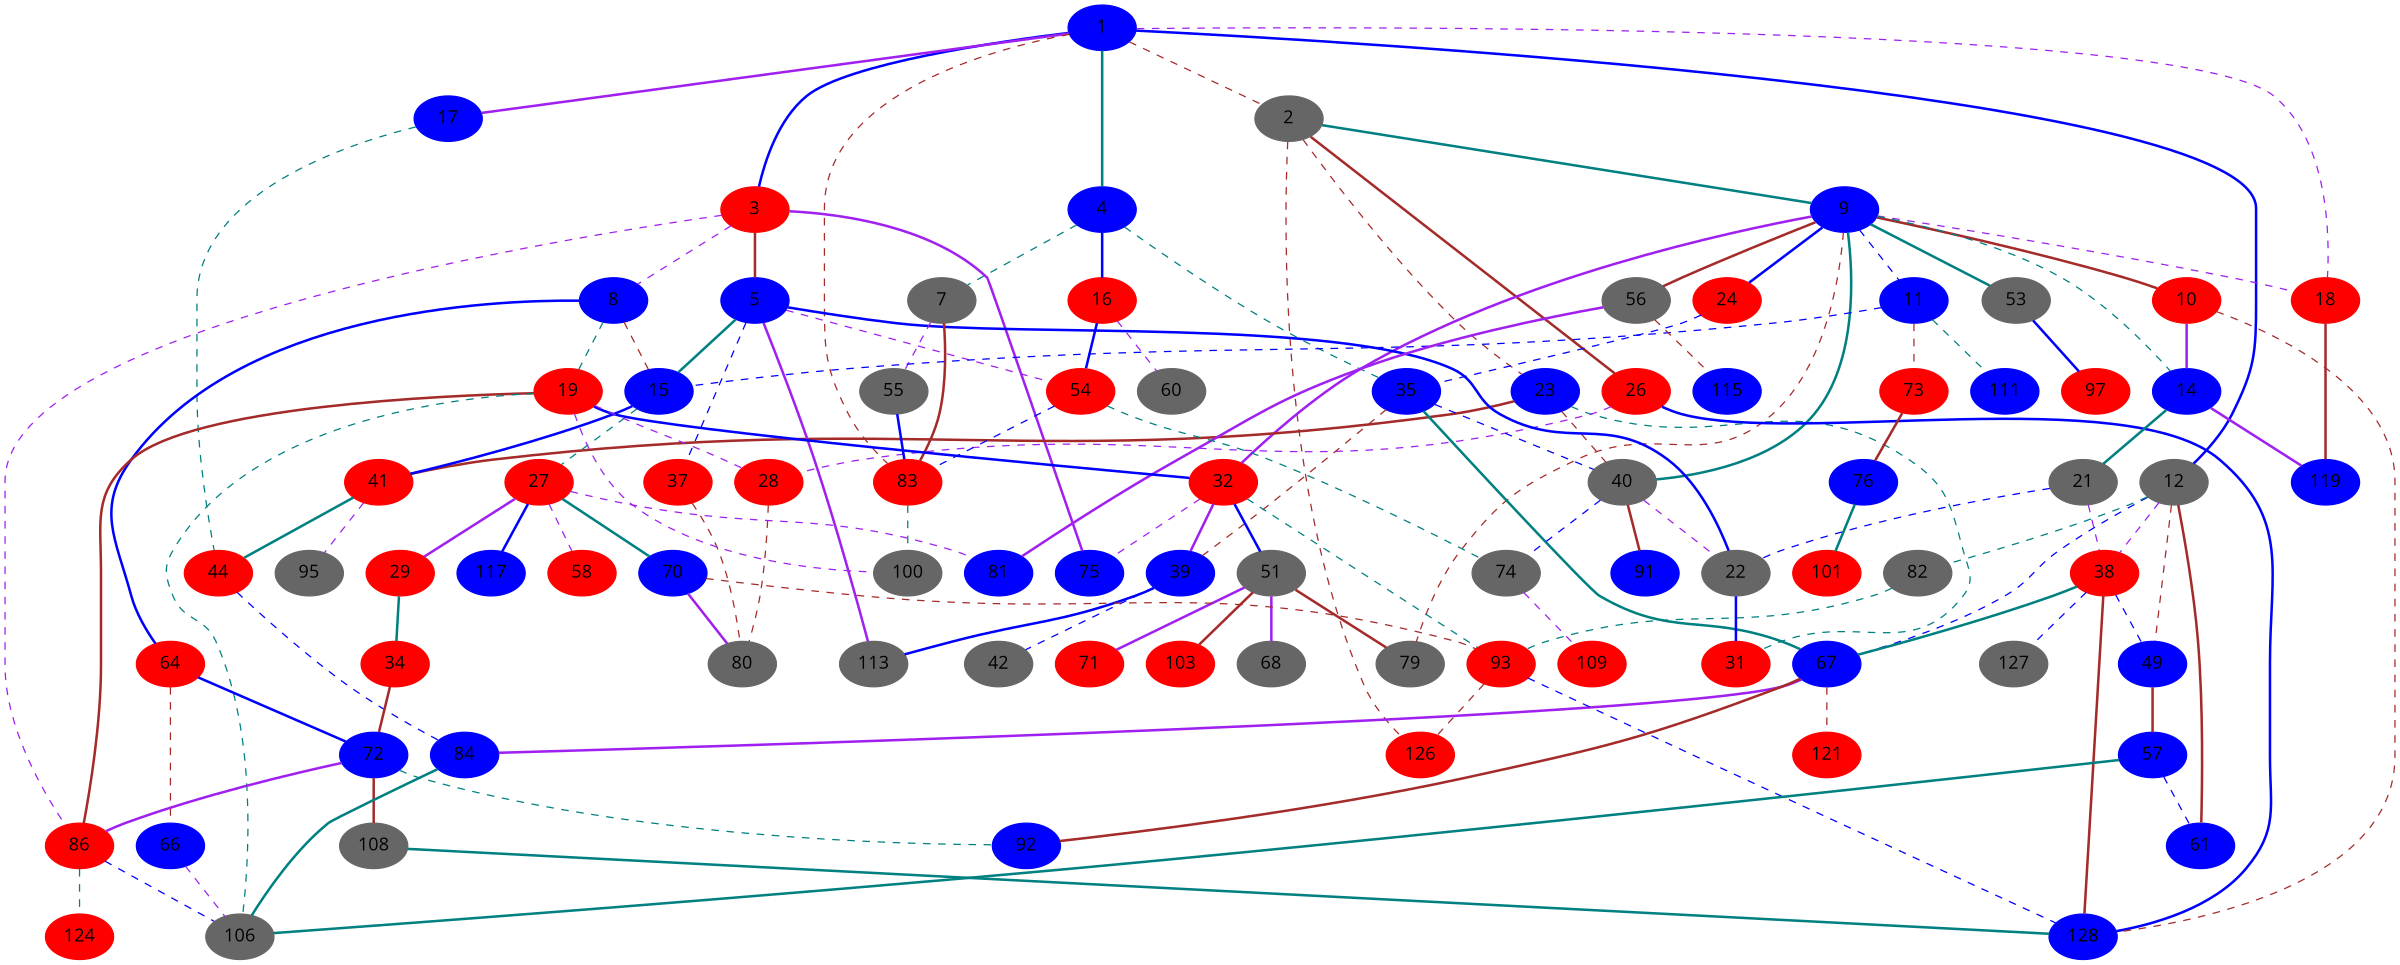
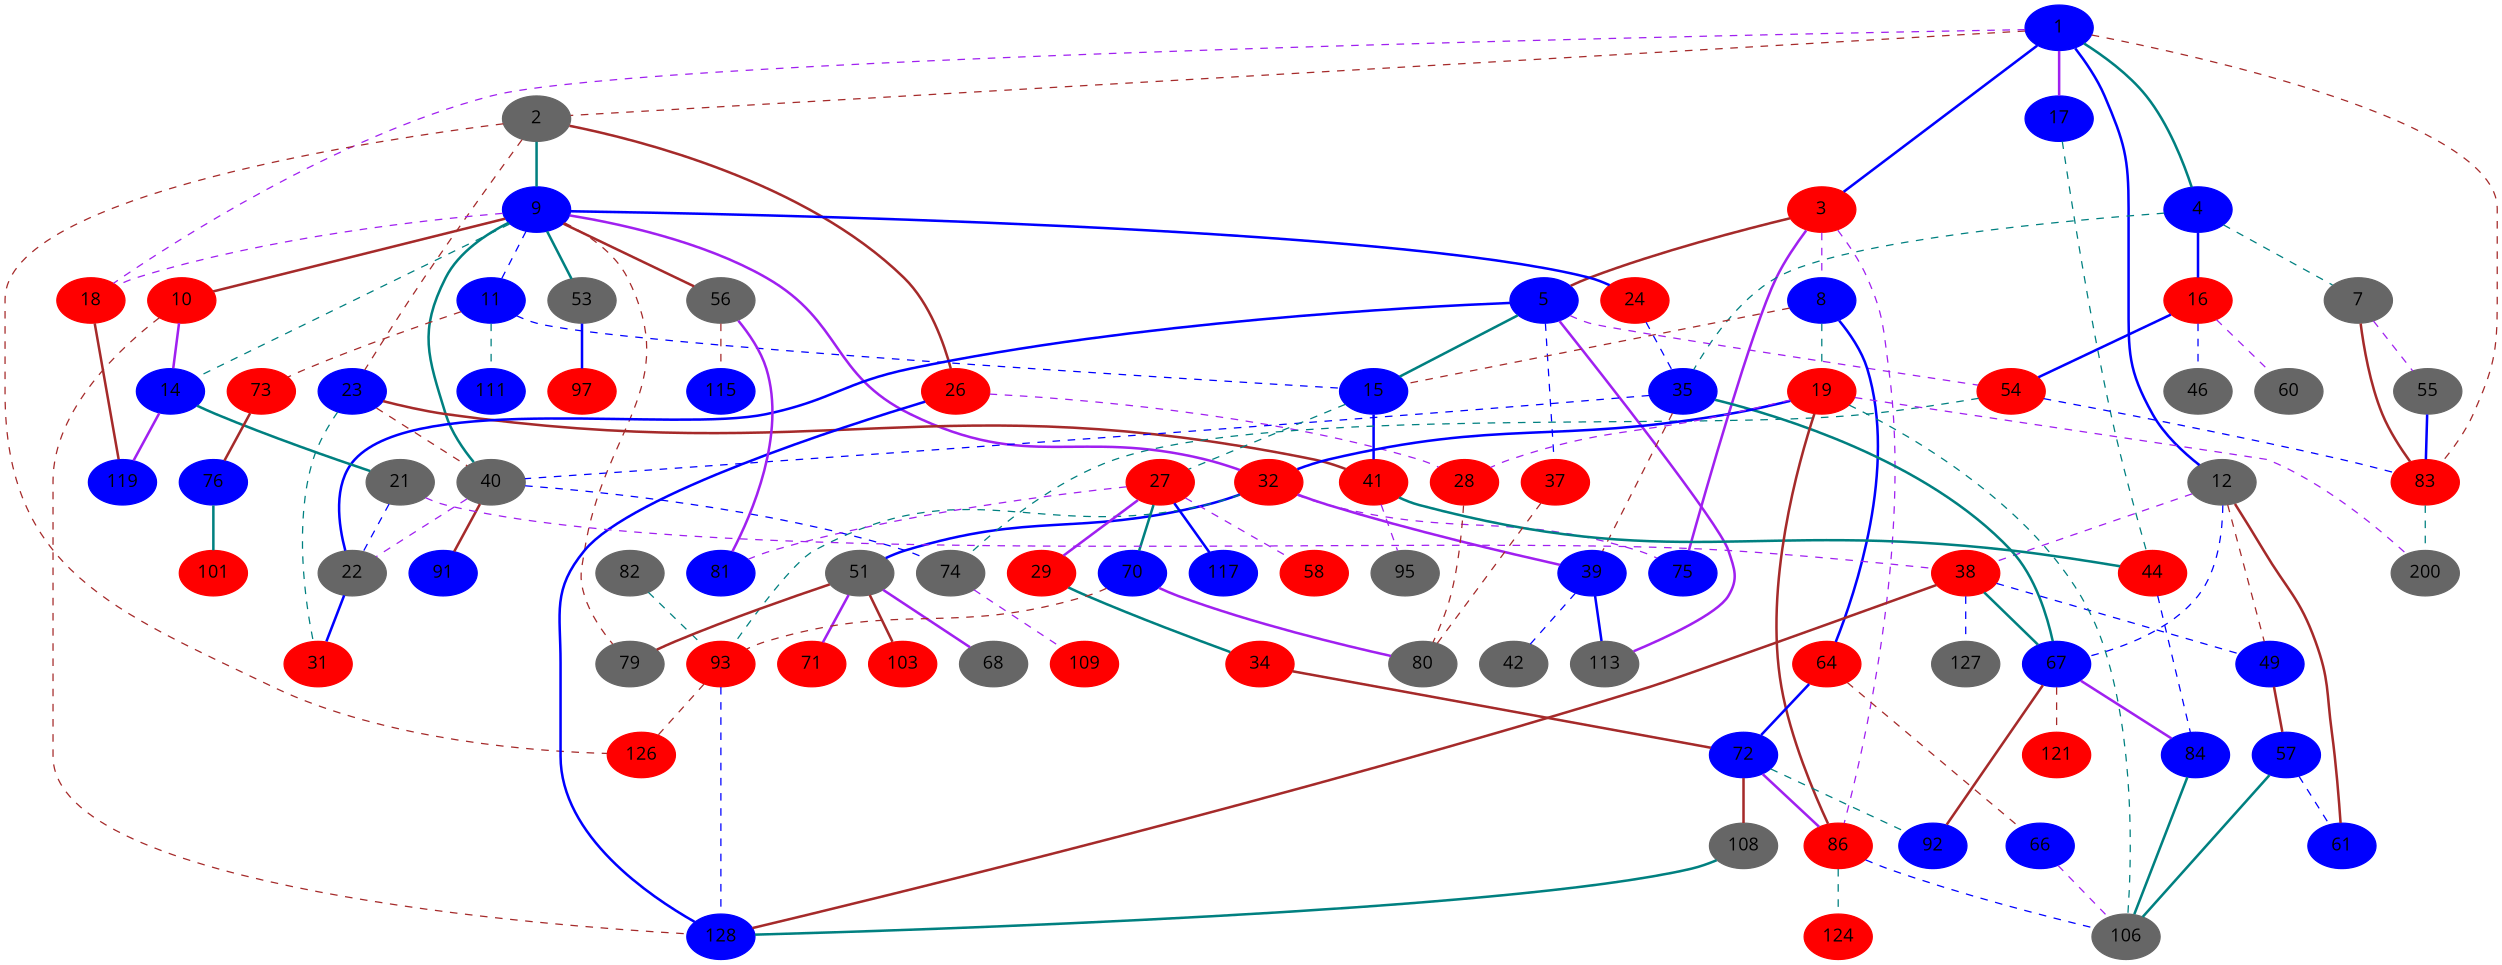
none -> (2198, 391)
(2049, 533) -> none
(908, 573) -> (2425, 573)
